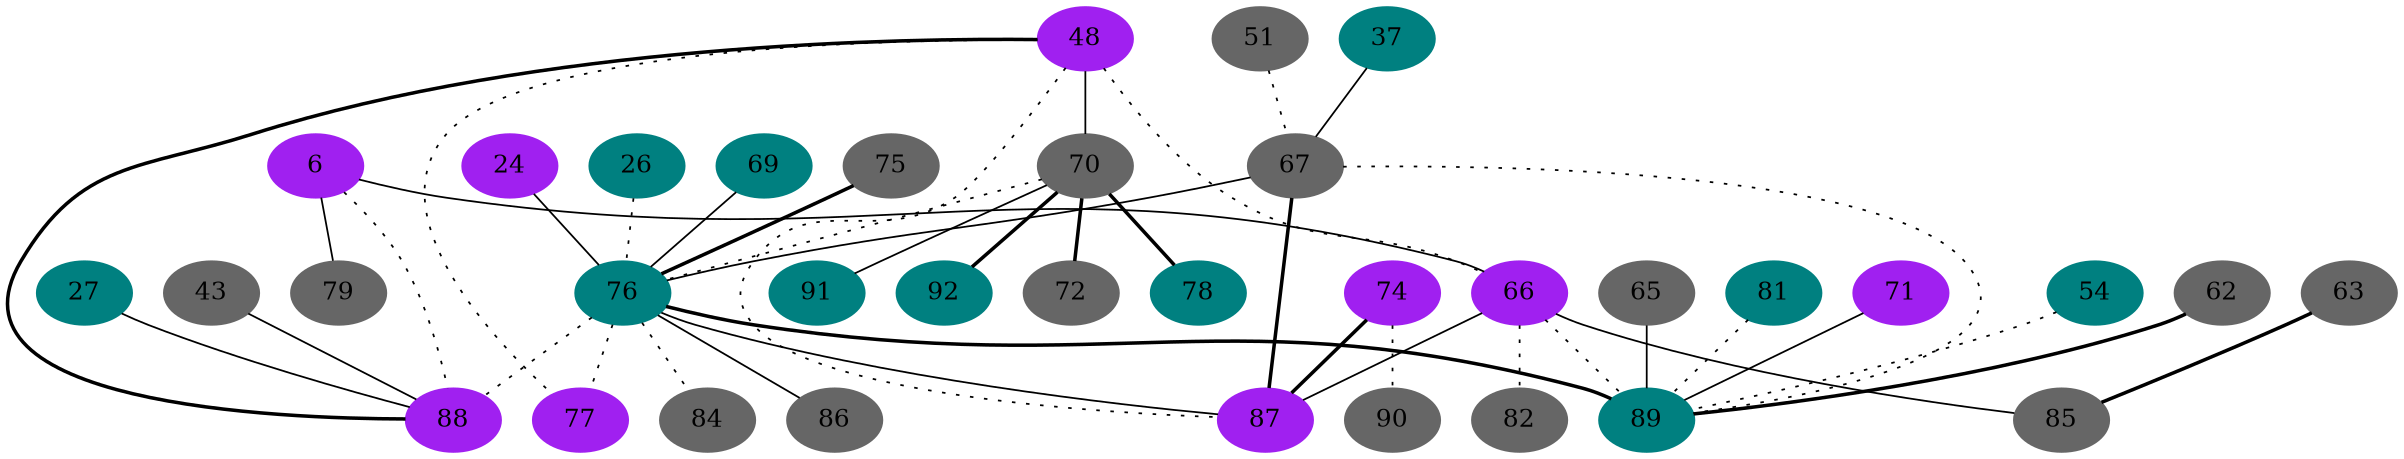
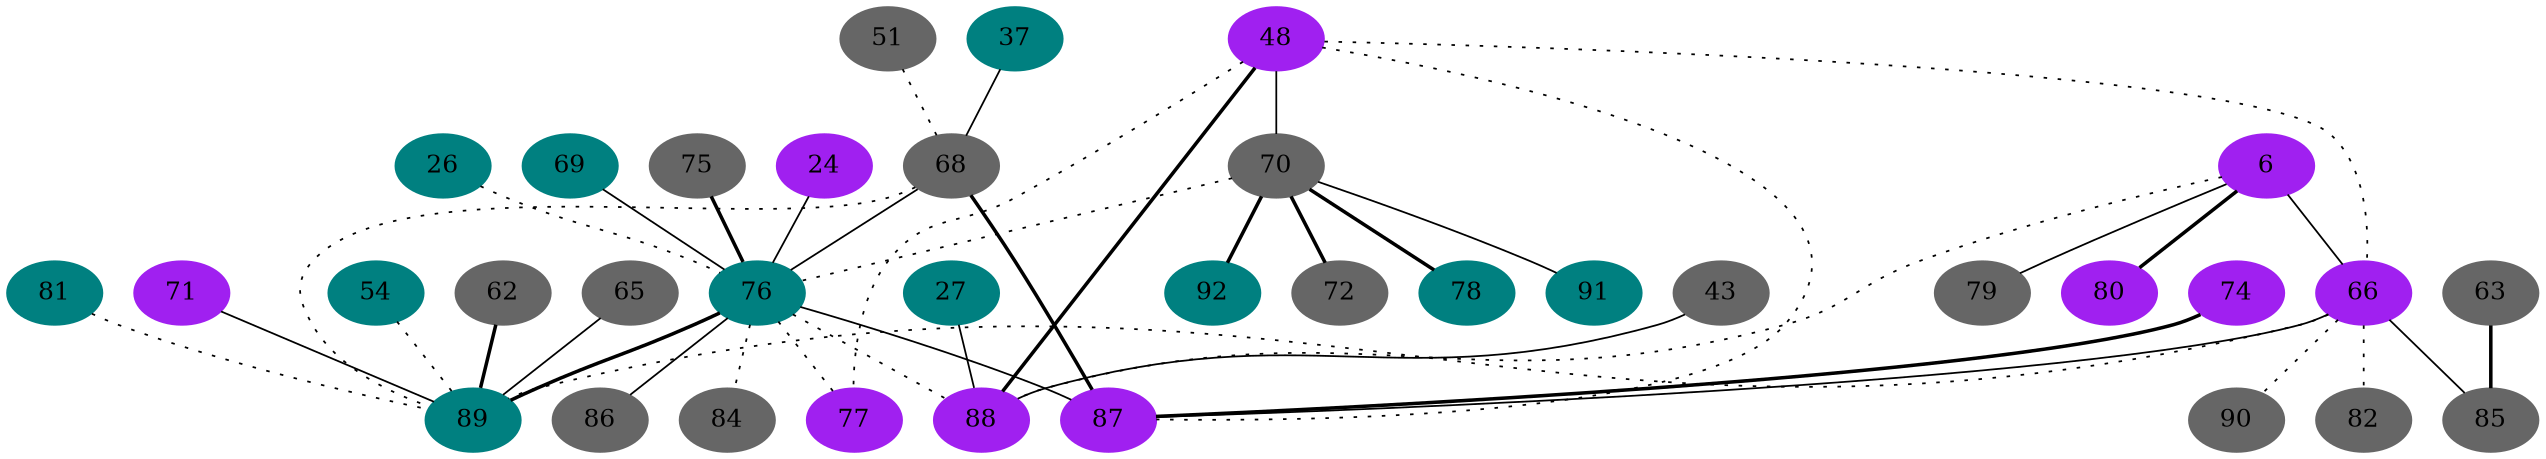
(1295, 166) -> (951, 166)
none -> (2110, 293)
(1393, 369) -> (2300, 356)
